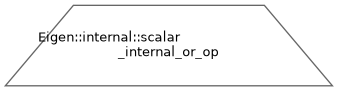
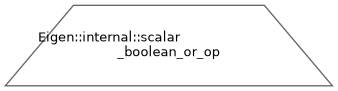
(169, 46) -> (169, 46)
